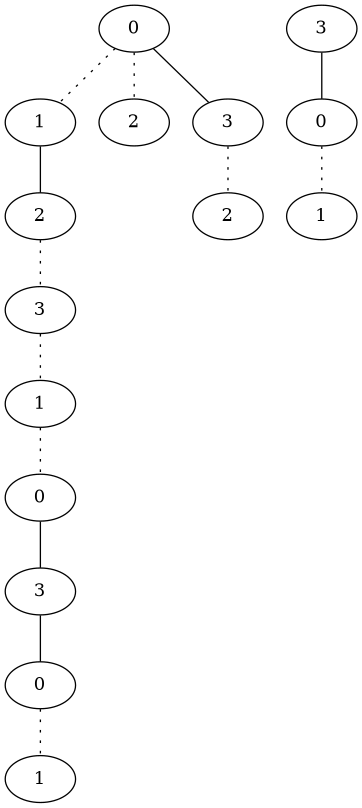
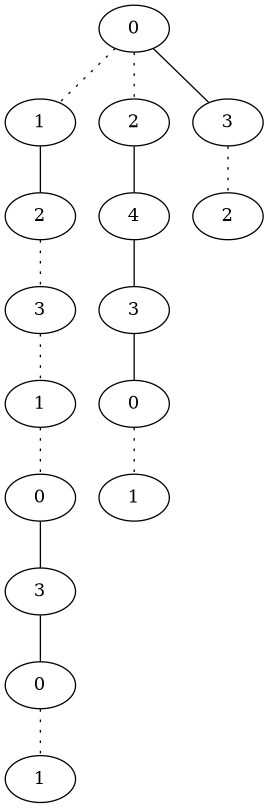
none -> (134, 216)
